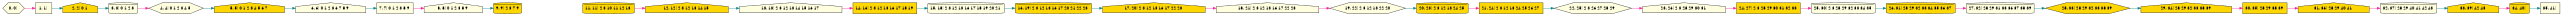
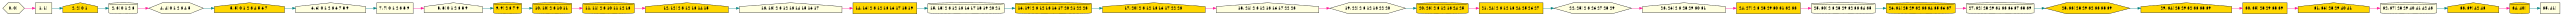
(123, 8) -> (123, 8)
none -> (552, 8)
